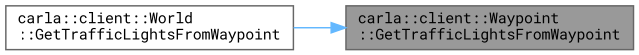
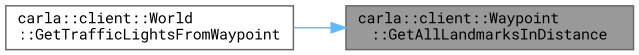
(490, 28) -> (490, 28)
